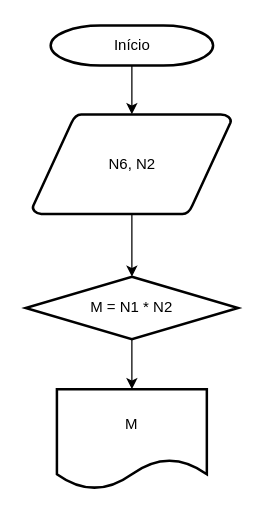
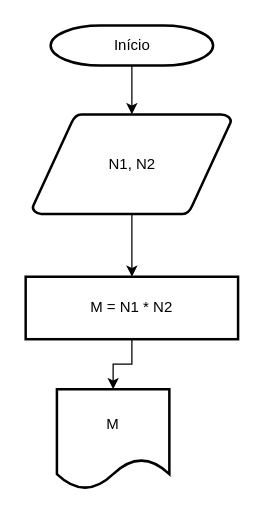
(133, 164) -> (133, 164)
(132, 308) -> (132, 308)
(132, 439) -> (113, 439)
